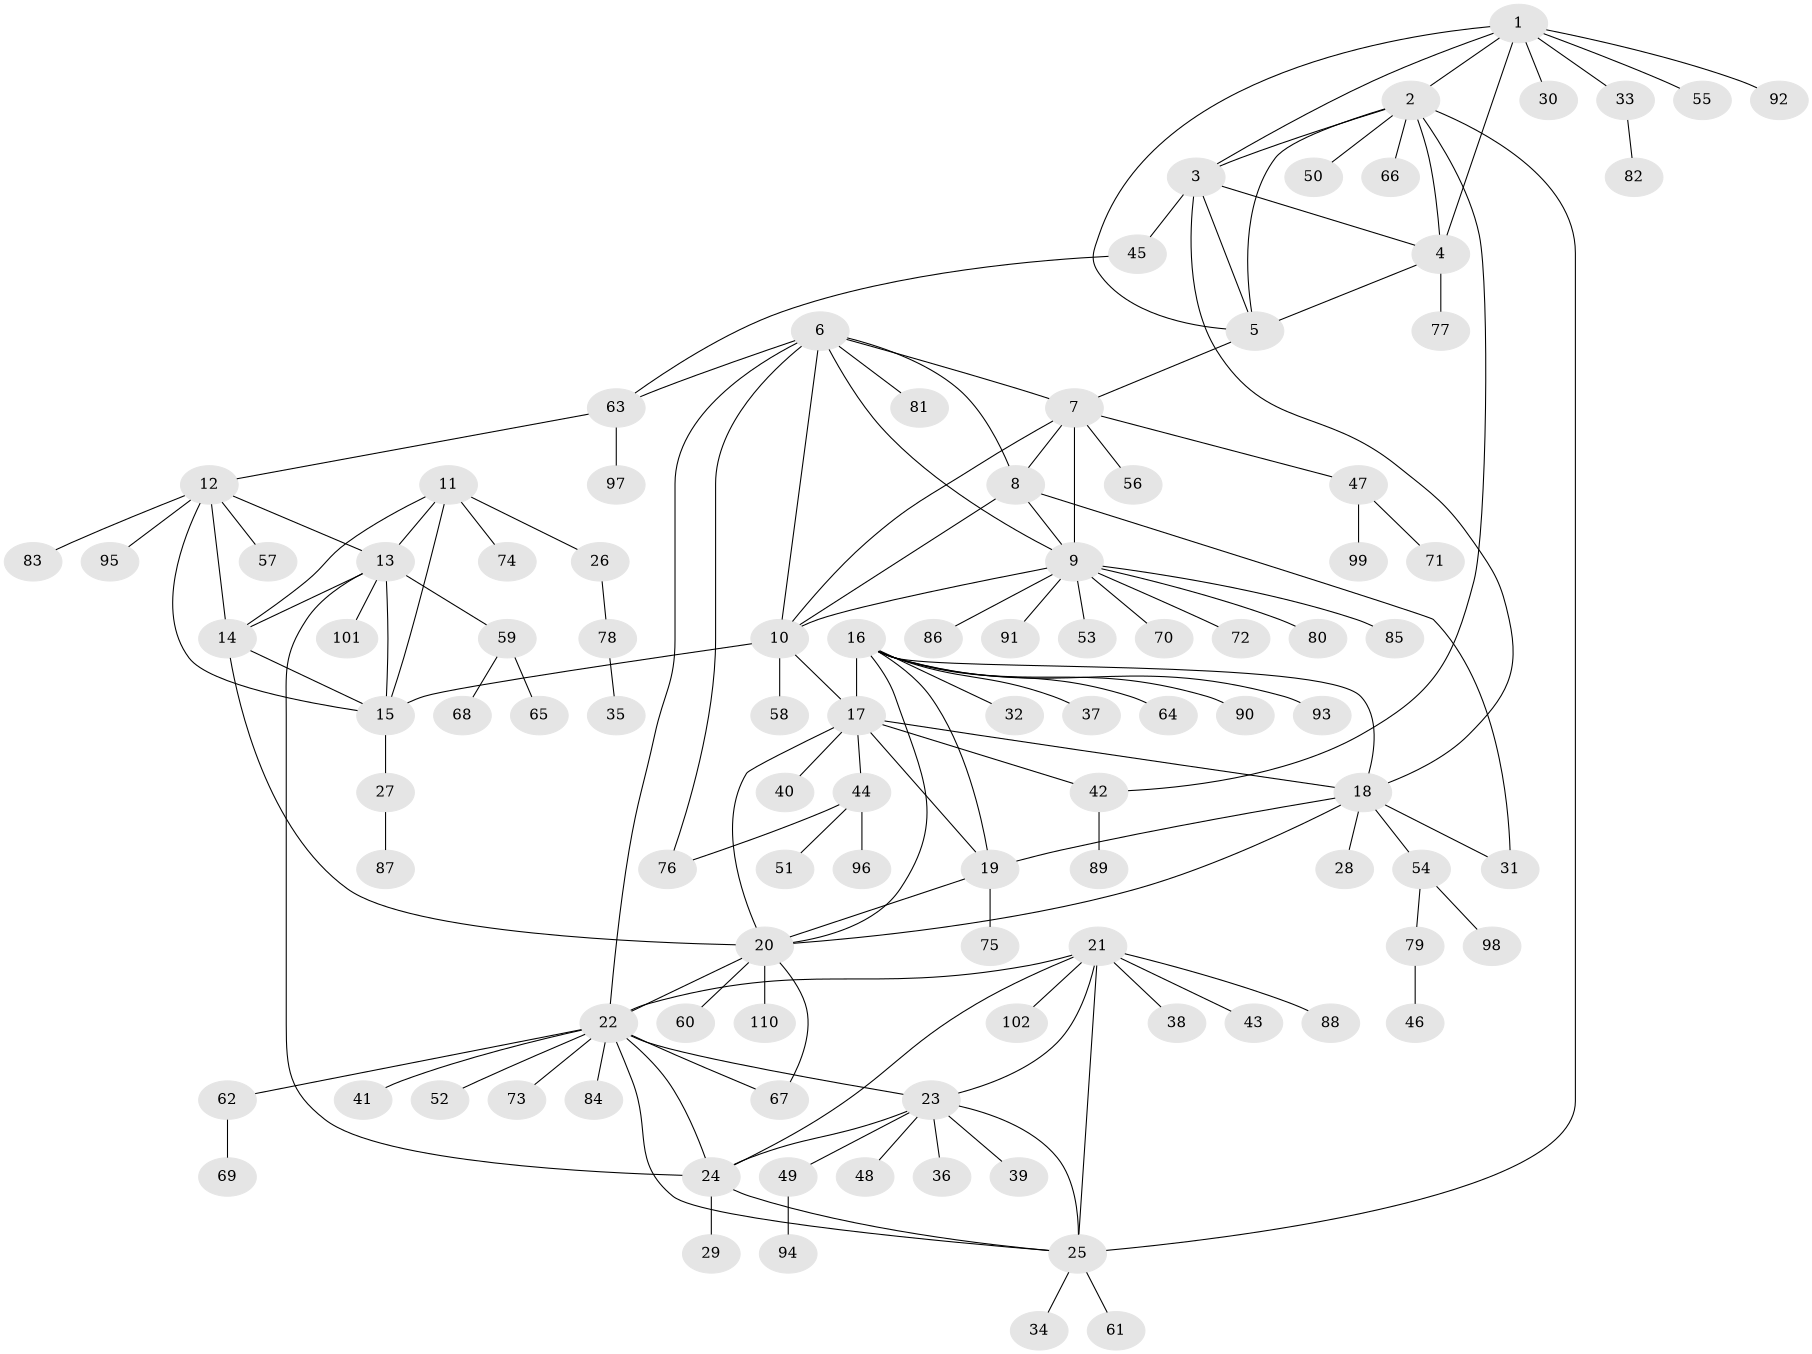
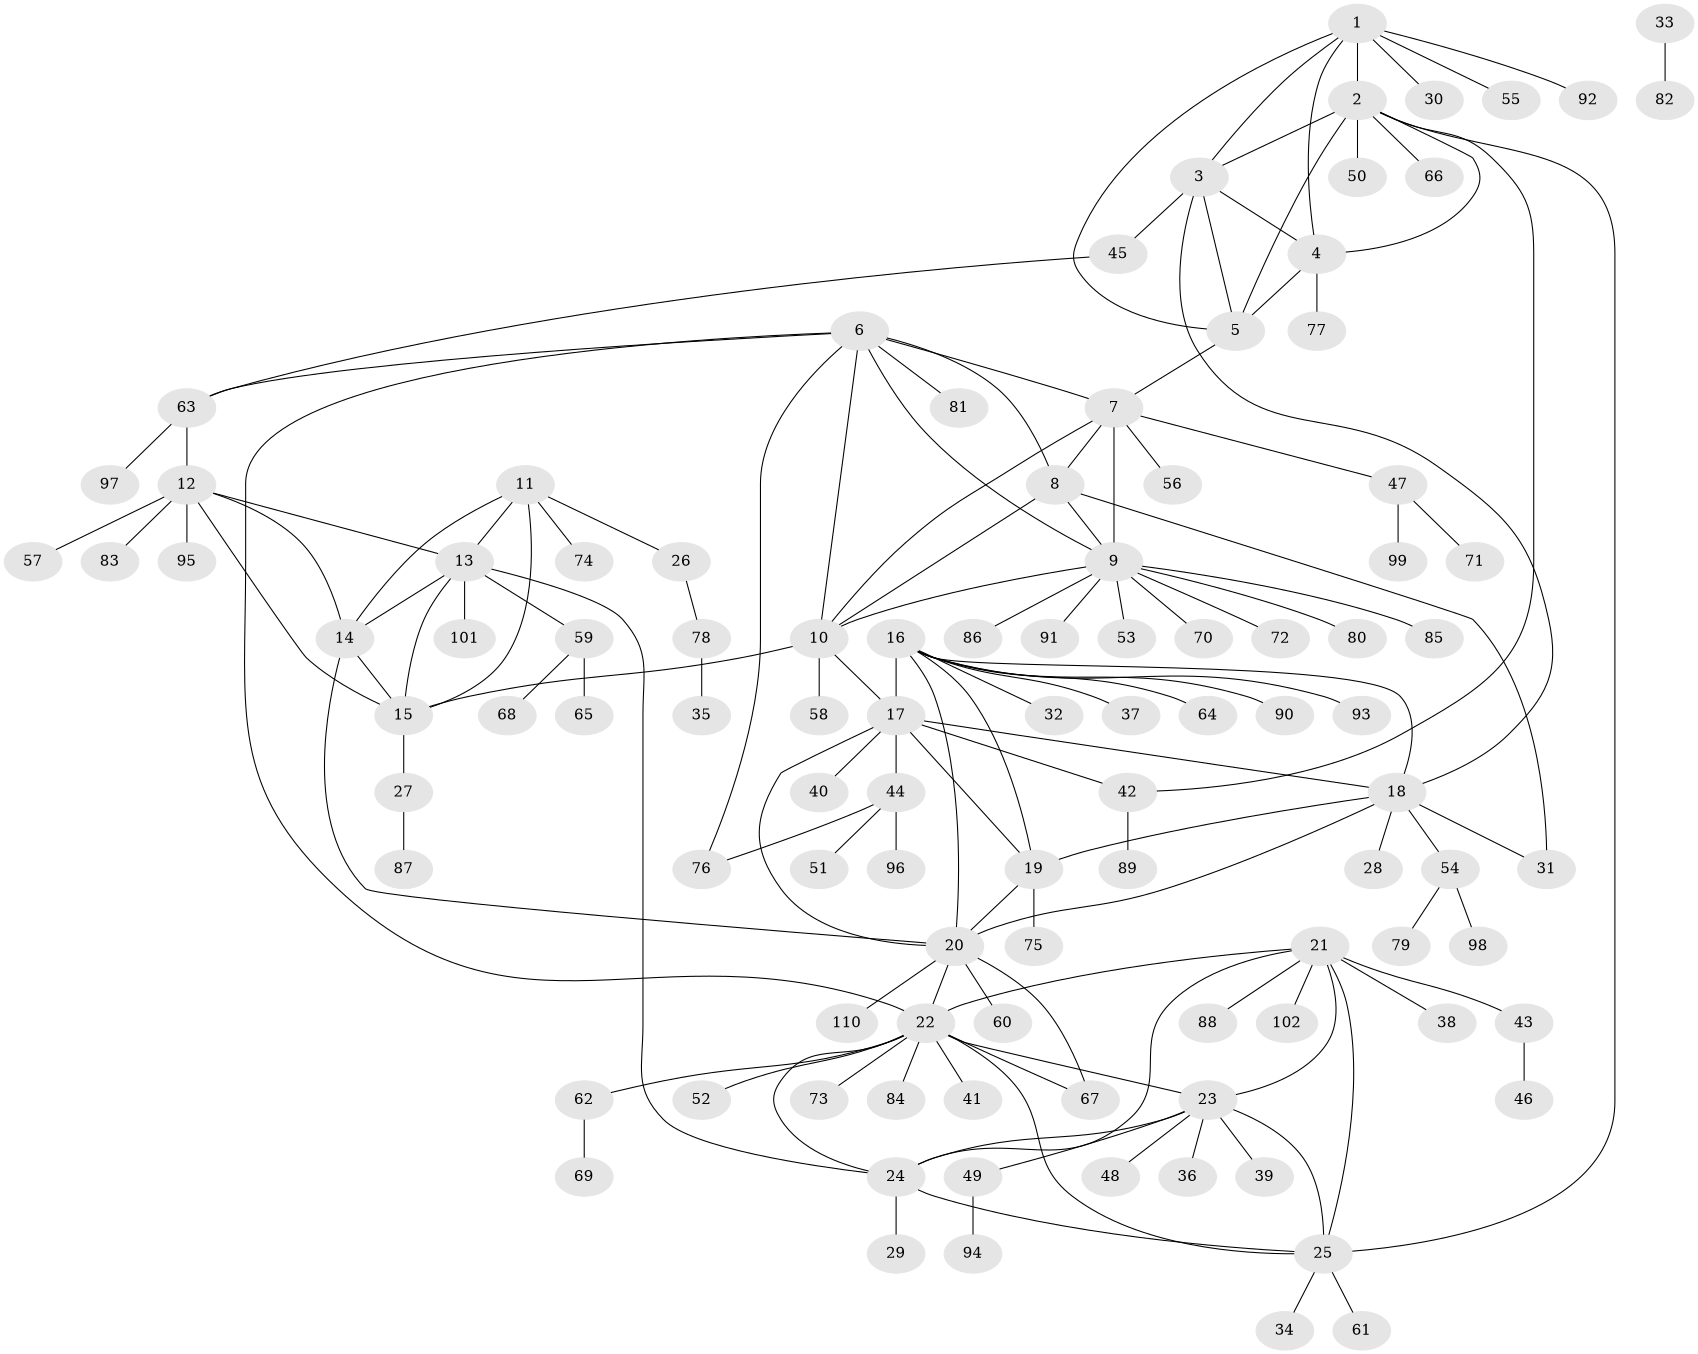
(1572, 62) -> none
(1415, 985) -> (1524, 1062)
